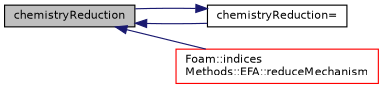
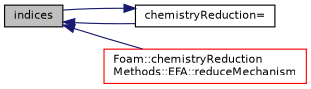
(70, 16) -> (34, 16)
(277, 66) -> (205, 66)
